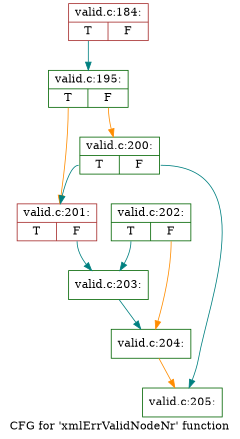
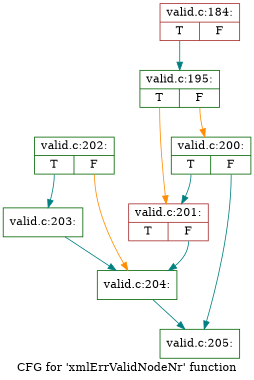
(80, 253) -> (185, 255)
(165, 369) -> (166, 312)
